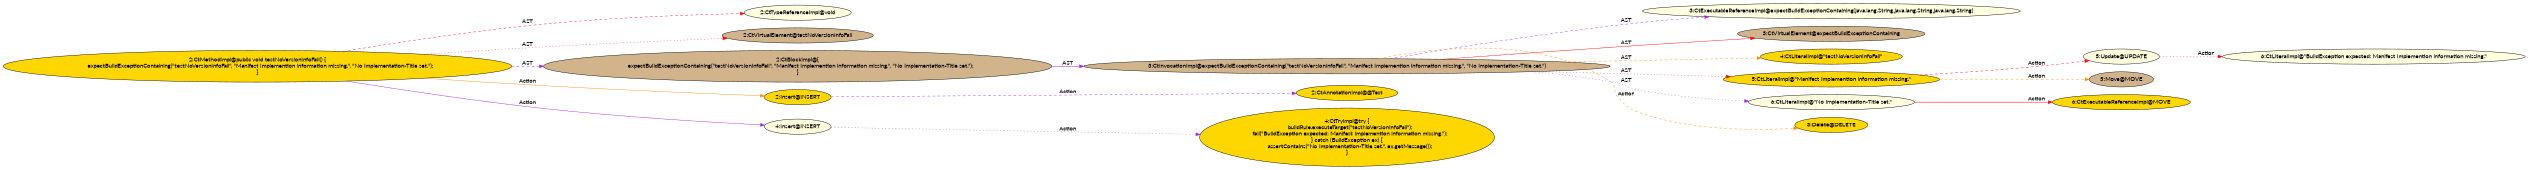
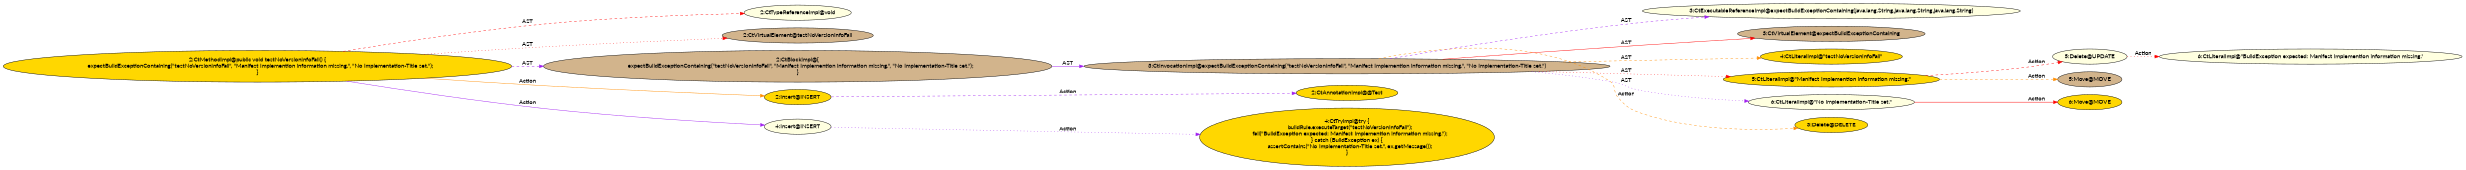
(2121, 57) -> (2090, 57)
(2121, 102) -> (2090, 102)
